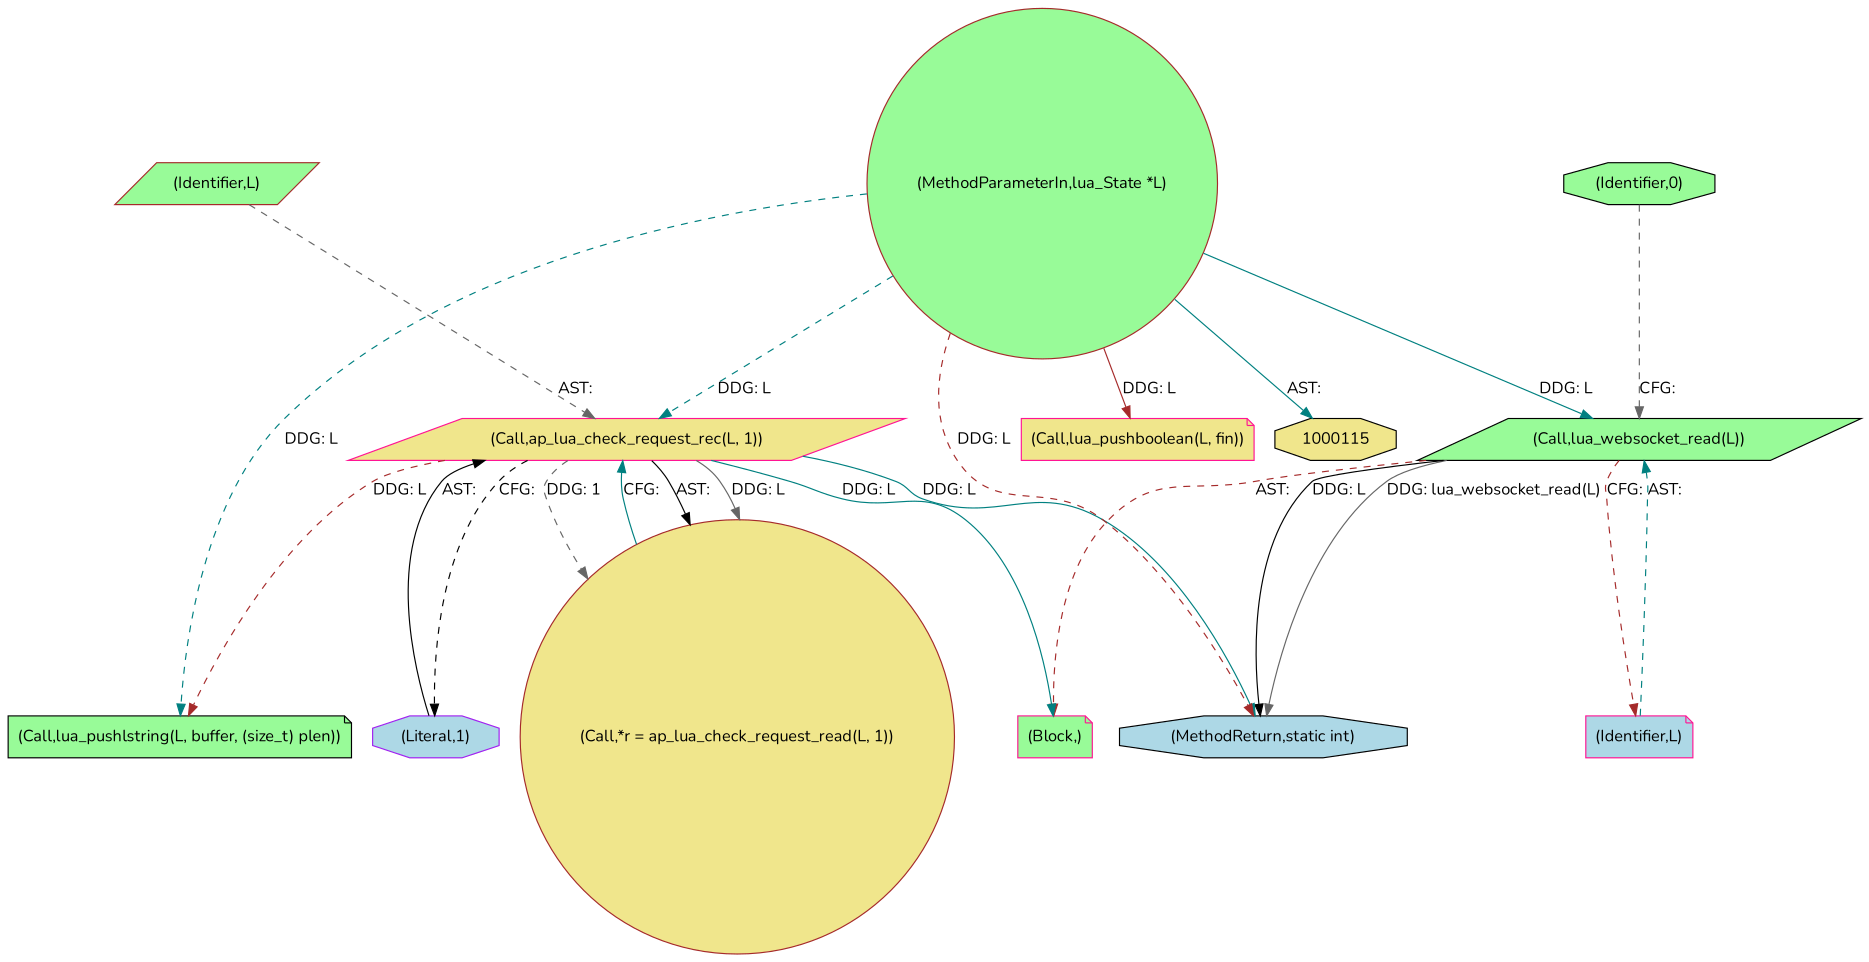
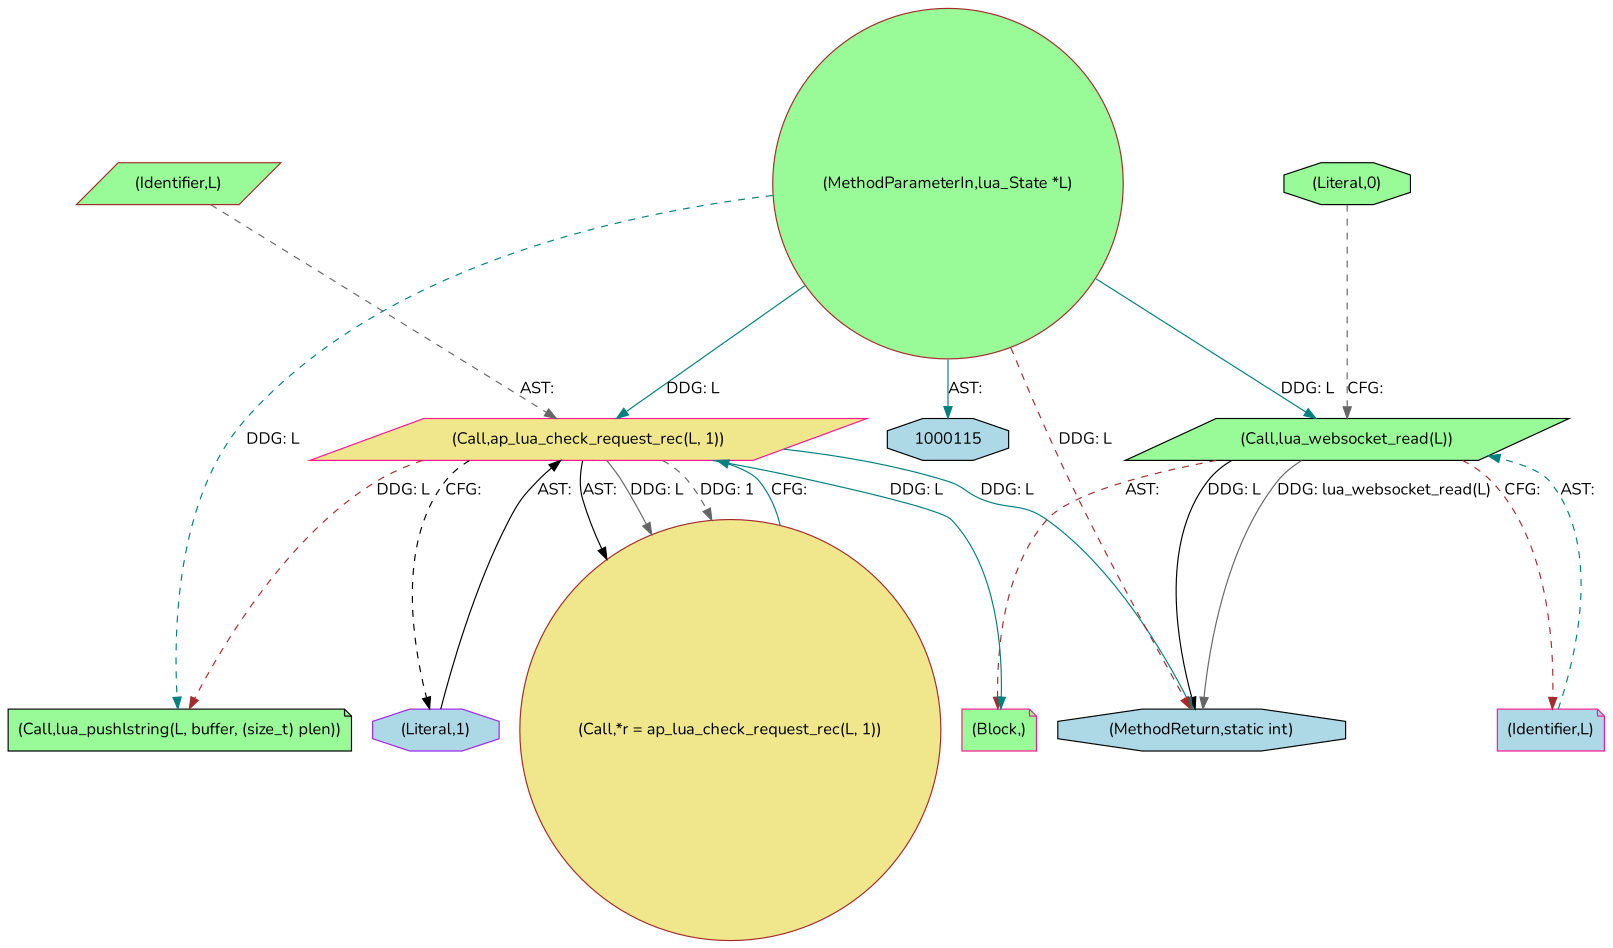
(1639, 184) -> (1347, 184)
(781, 344) -> (716, 349)
(1138, 439) -> none
(1336, 439) -> (948, 439)
(737, 737) -> (730, 730)
